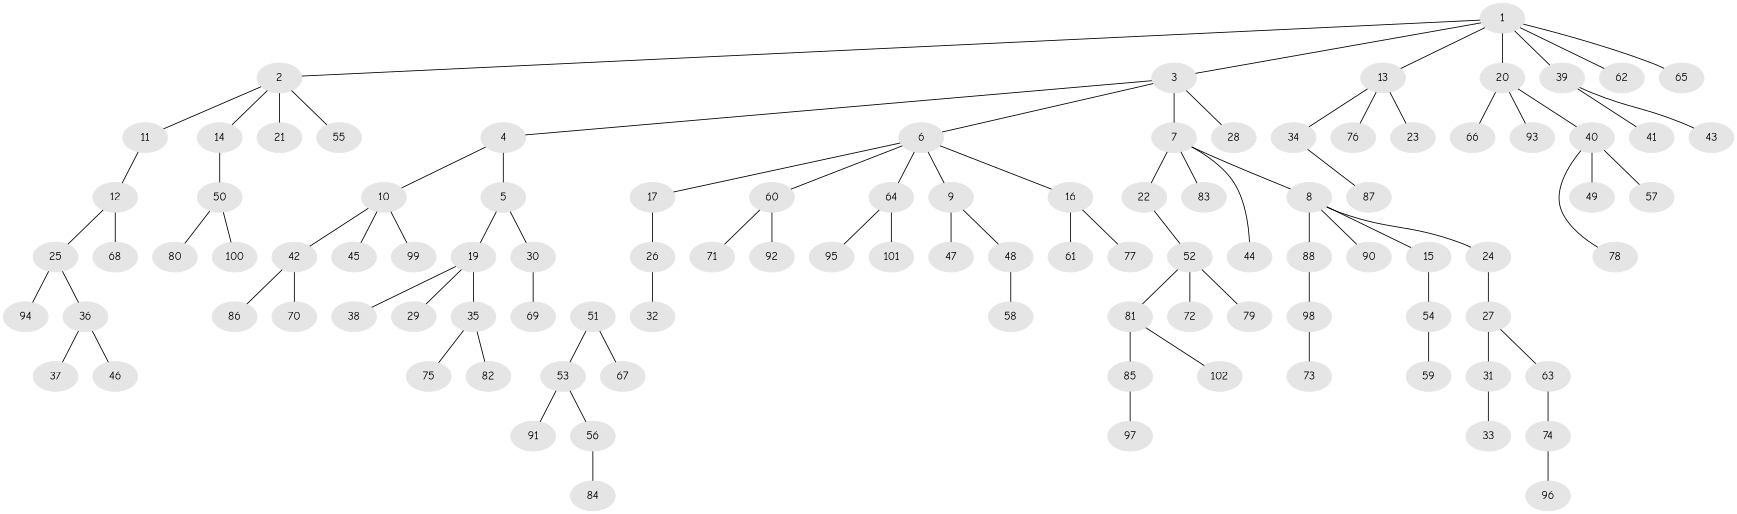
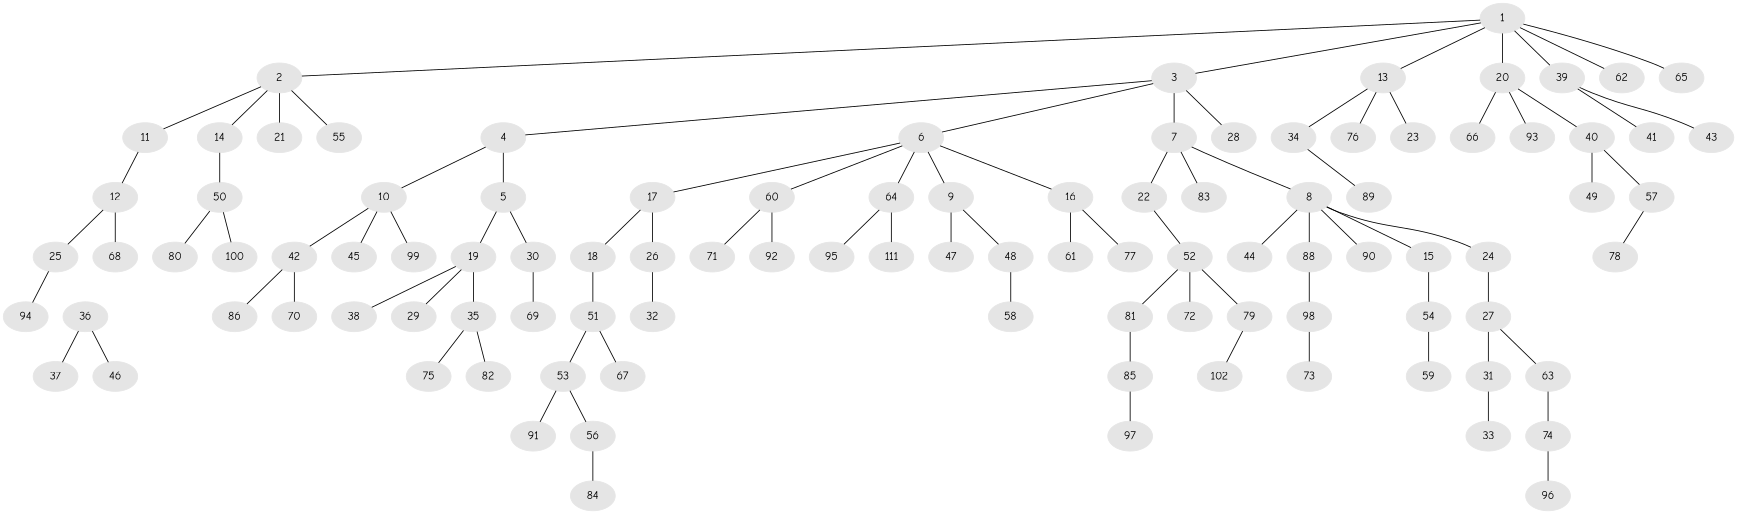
(1235, 185) -> (1279, 227)
(1369, 197) -> (1369, 197)
(1560, 204) -> (1633, 227)
none -> (593, 257)
(891, 257) -> (891, 257)
(70, 287) -> none
(1175, 347) -> (1235, 347)
